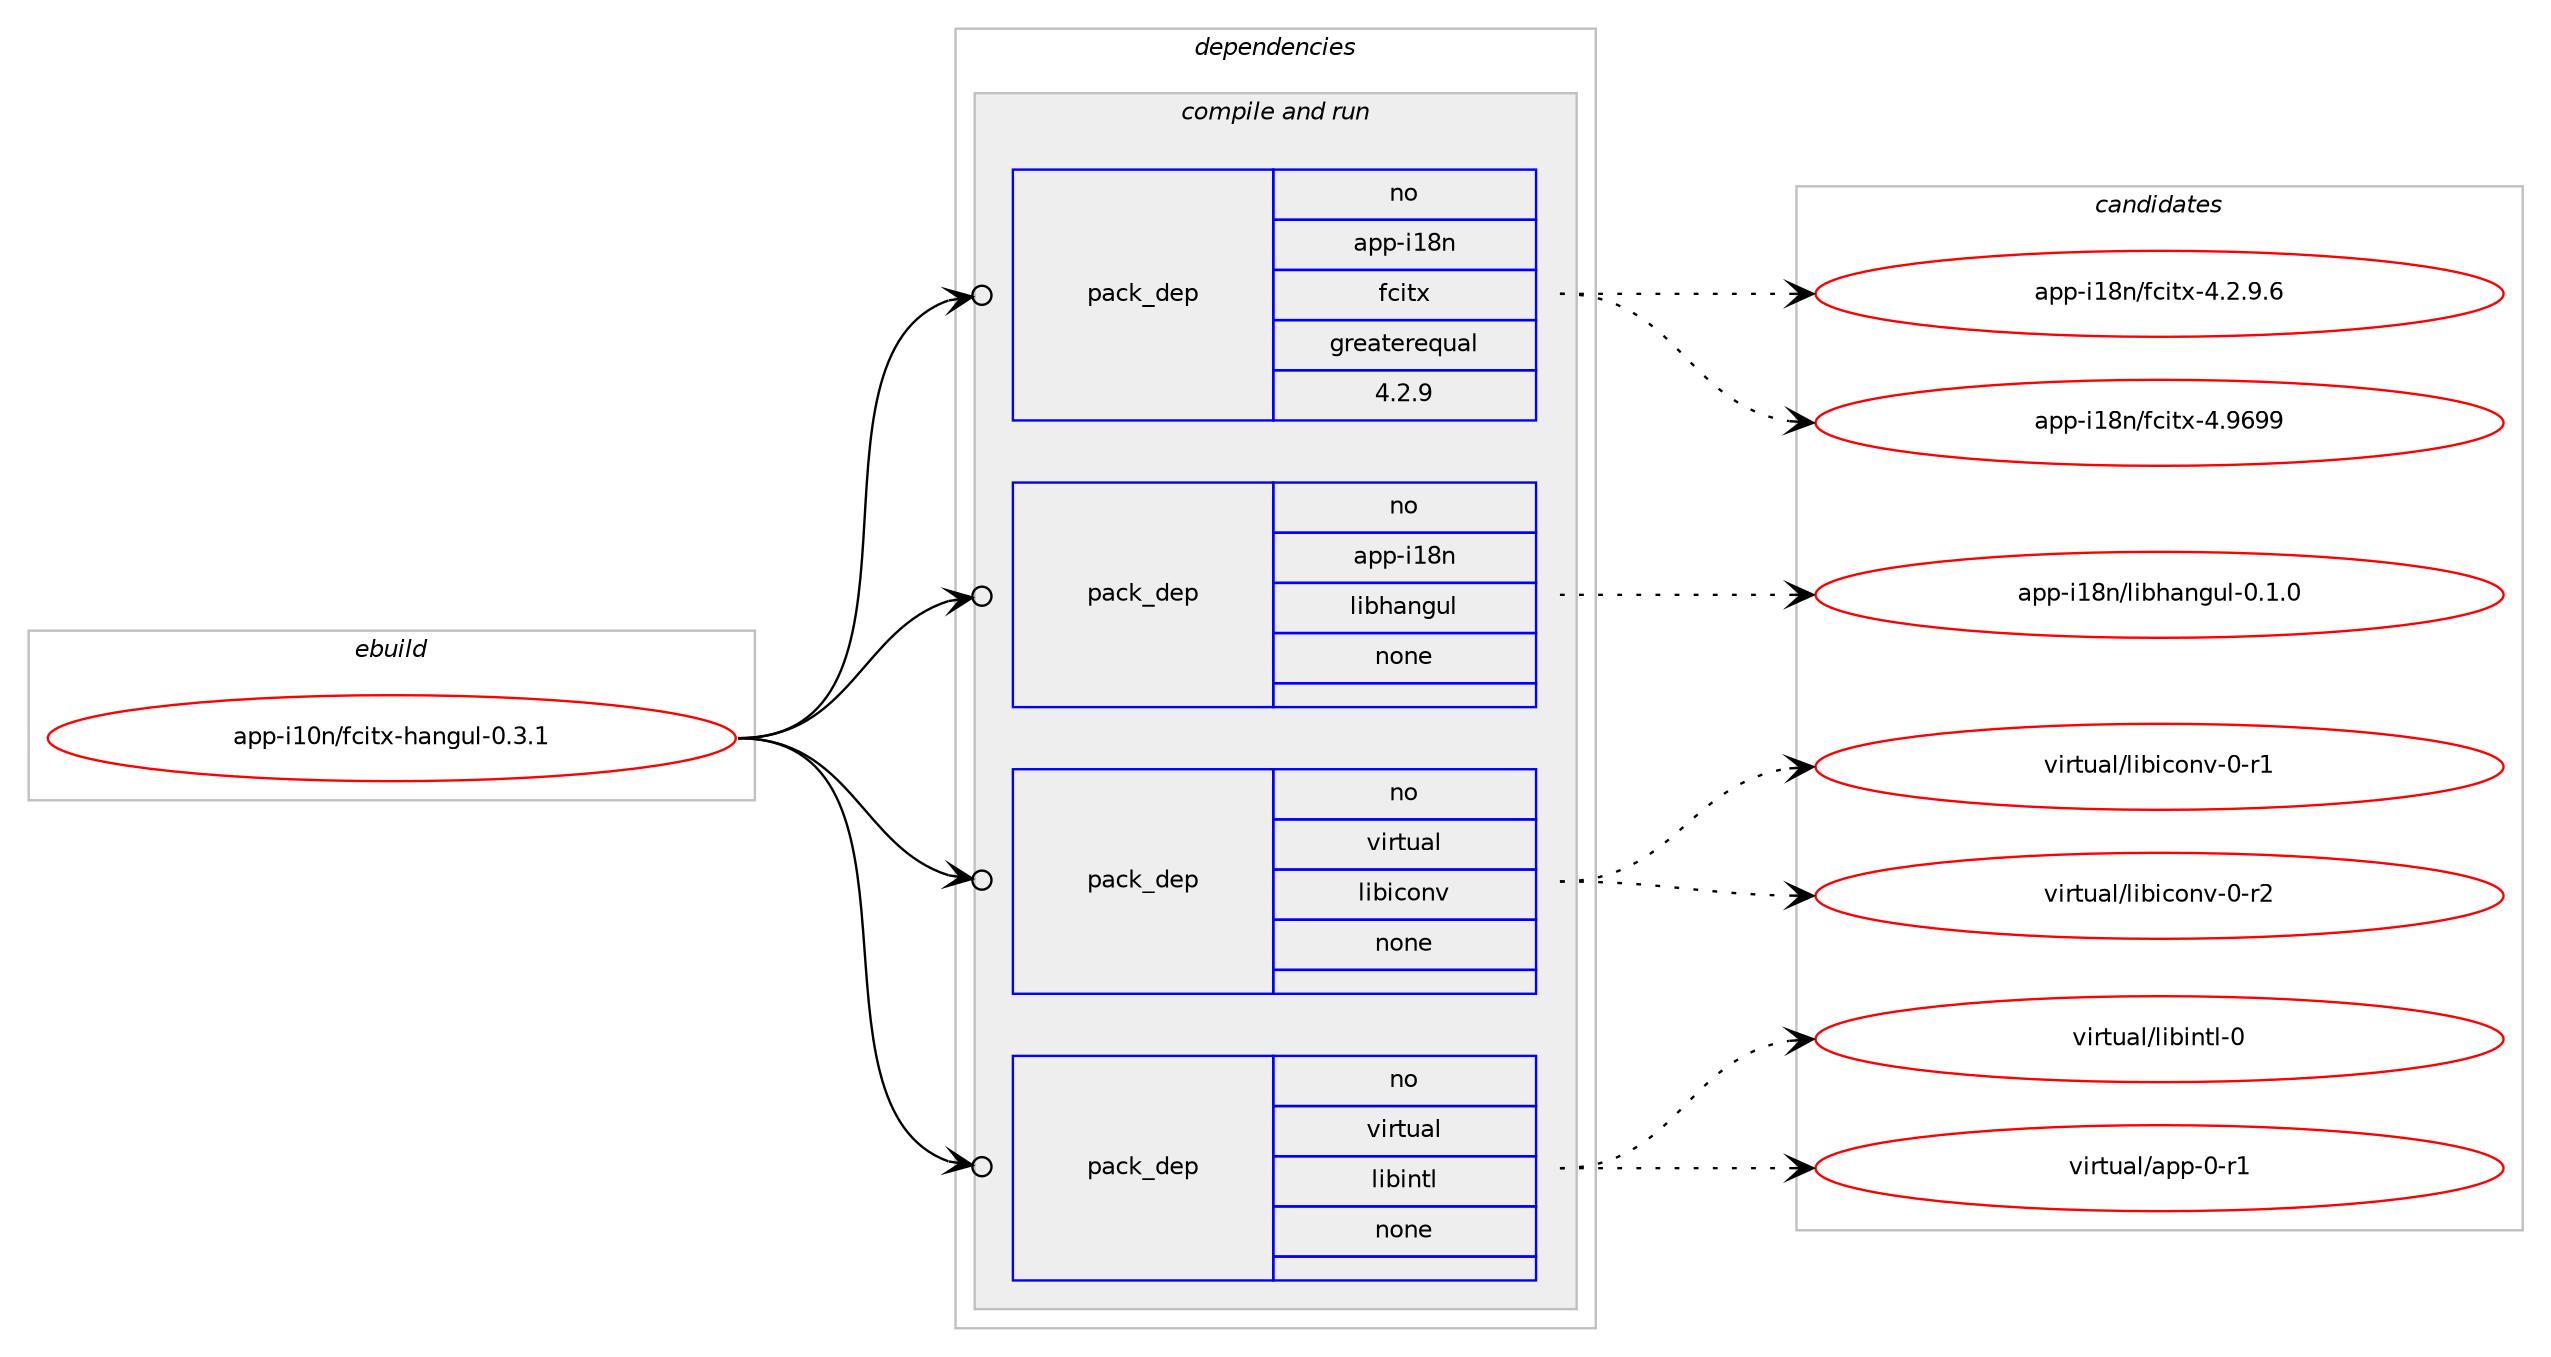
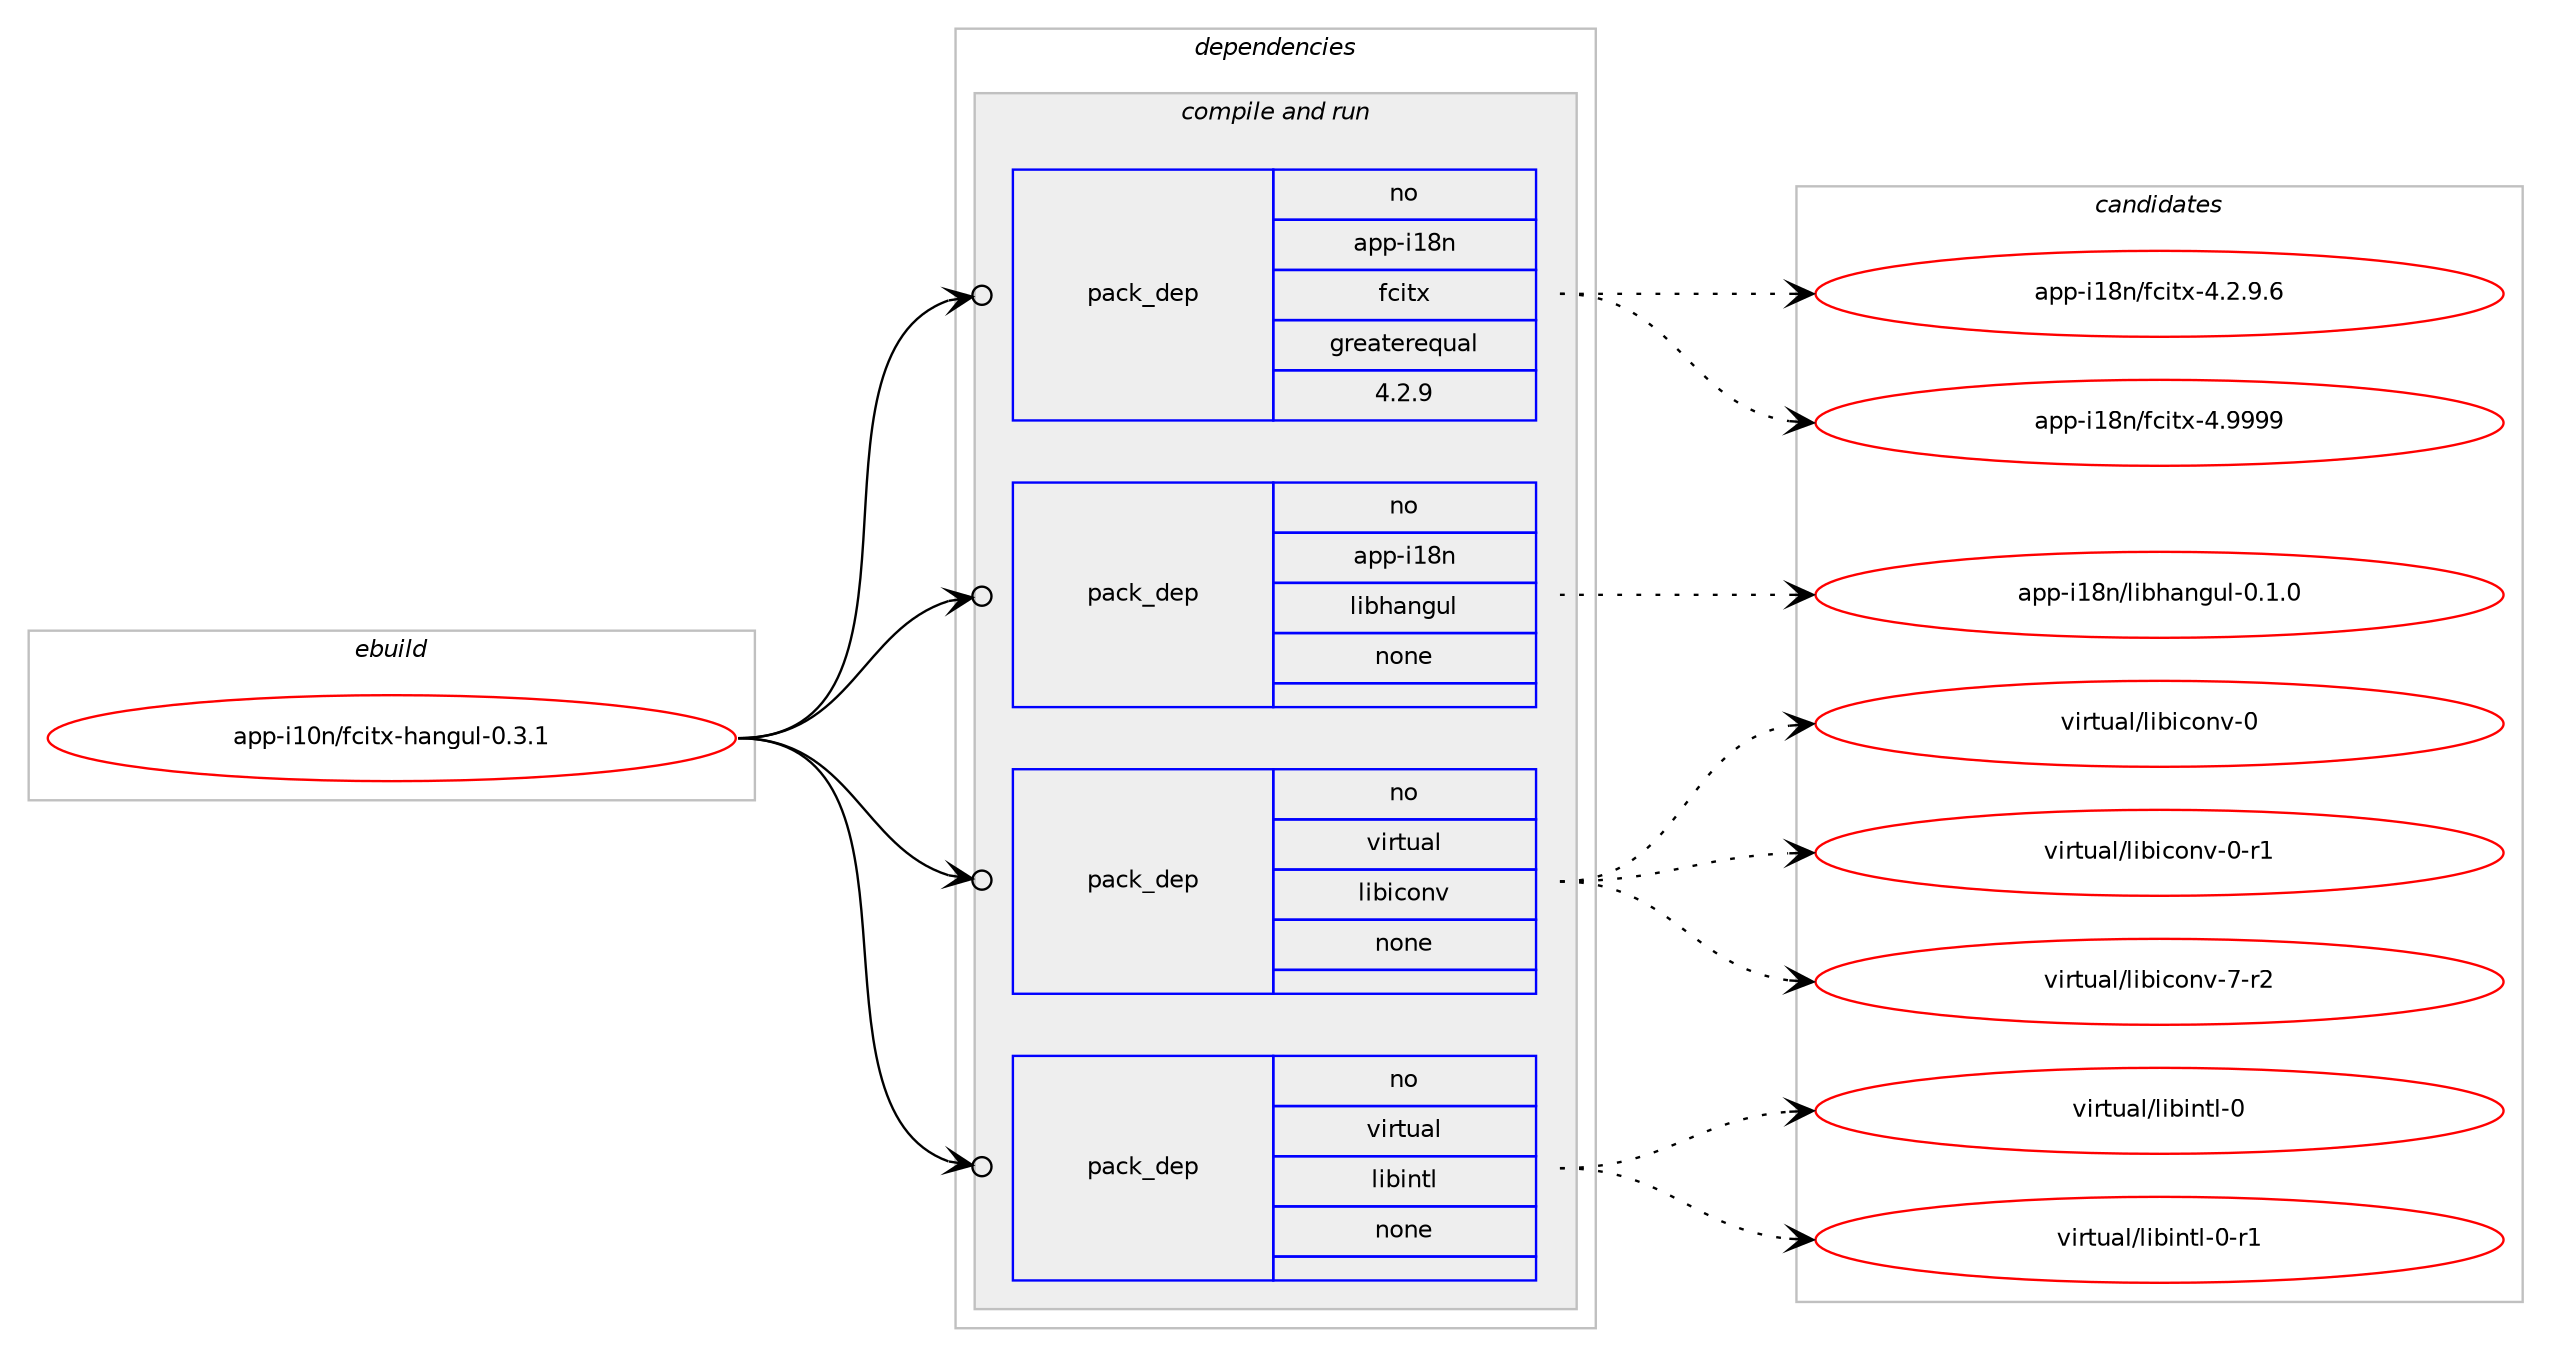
(2160, 423) -> (2160, 423)
none -> (2160, 724)
(2160, 896) -> (2160, 982)
(2160, 1168) -> (2160, 1240)
